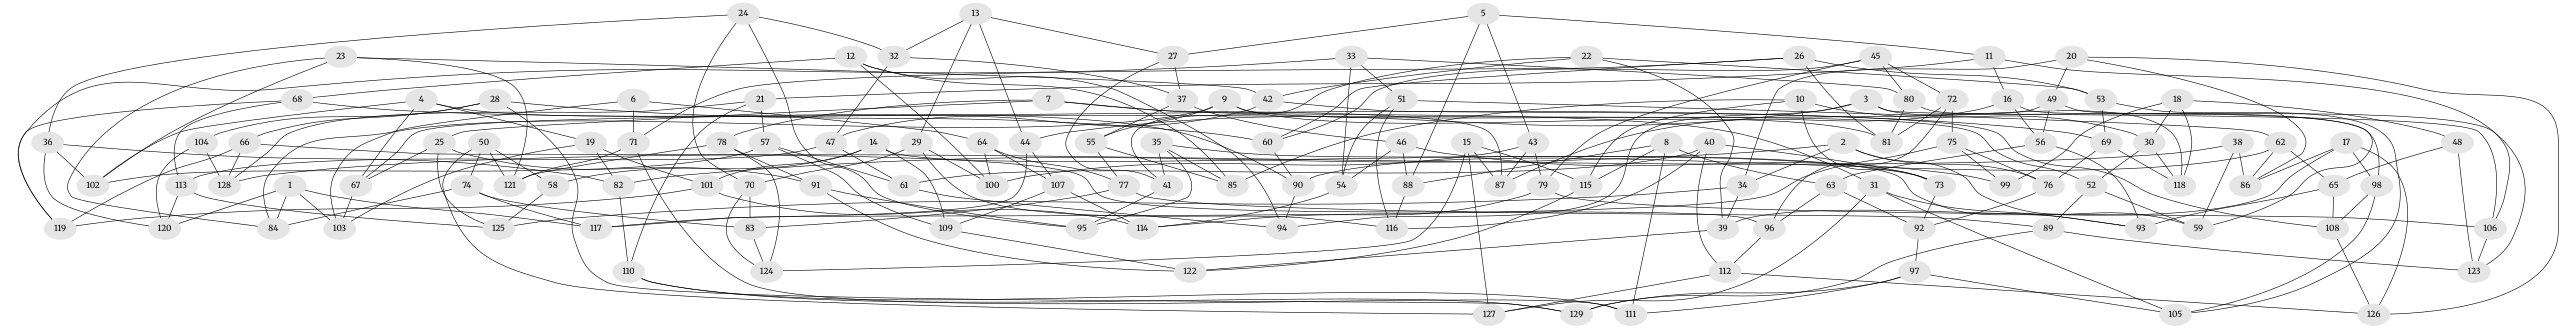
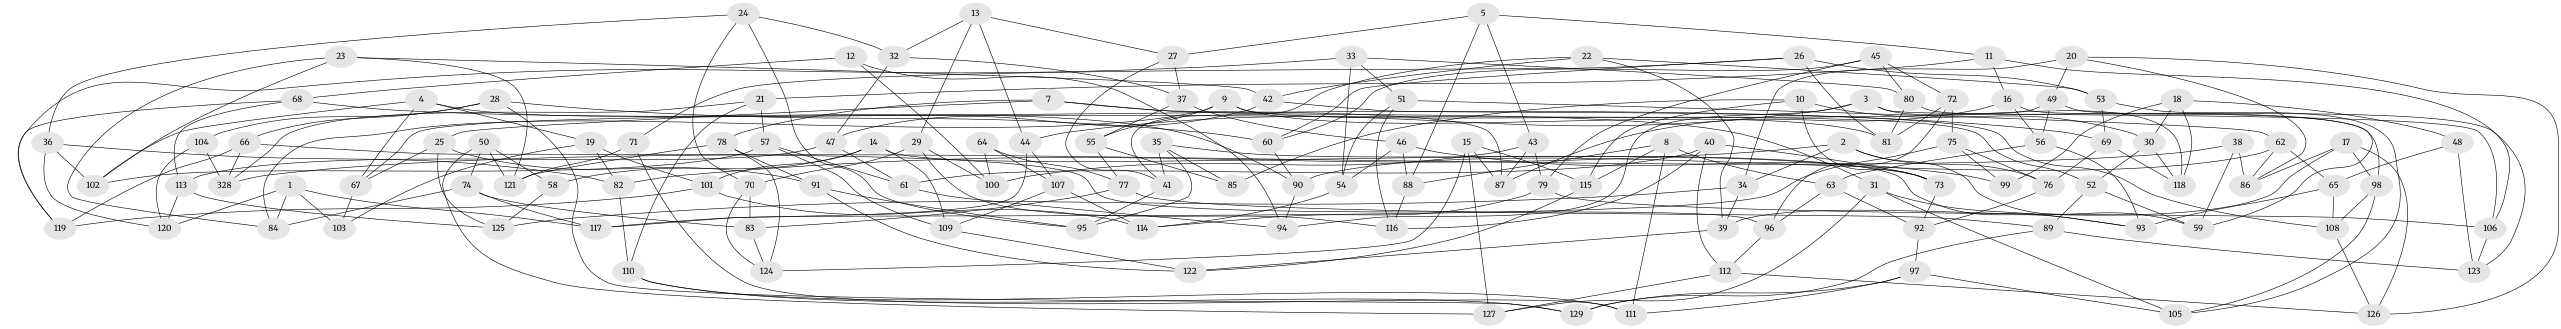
(1027, 85) -> none
(634, 100) -> none
(224, 186) -> (224, 186)
